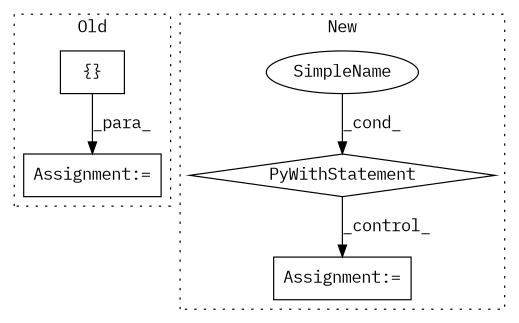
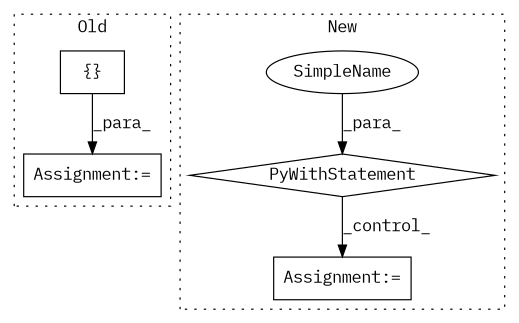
(372, 124) -> (372, 124)
